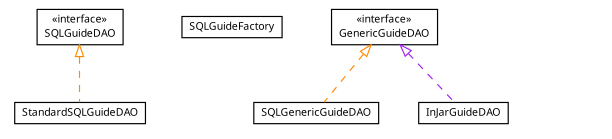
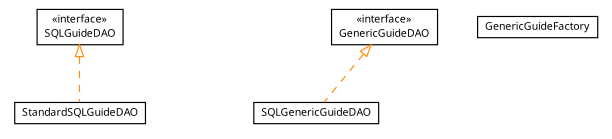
(231, 27) -> none
none -> (538, 27)
(463, 113) -> none
